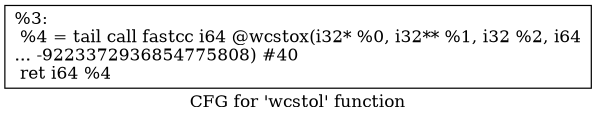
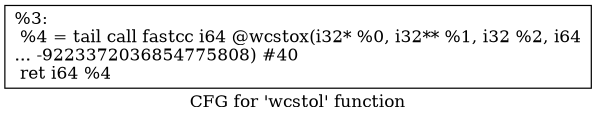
(157, 55) -> (157, 55)
